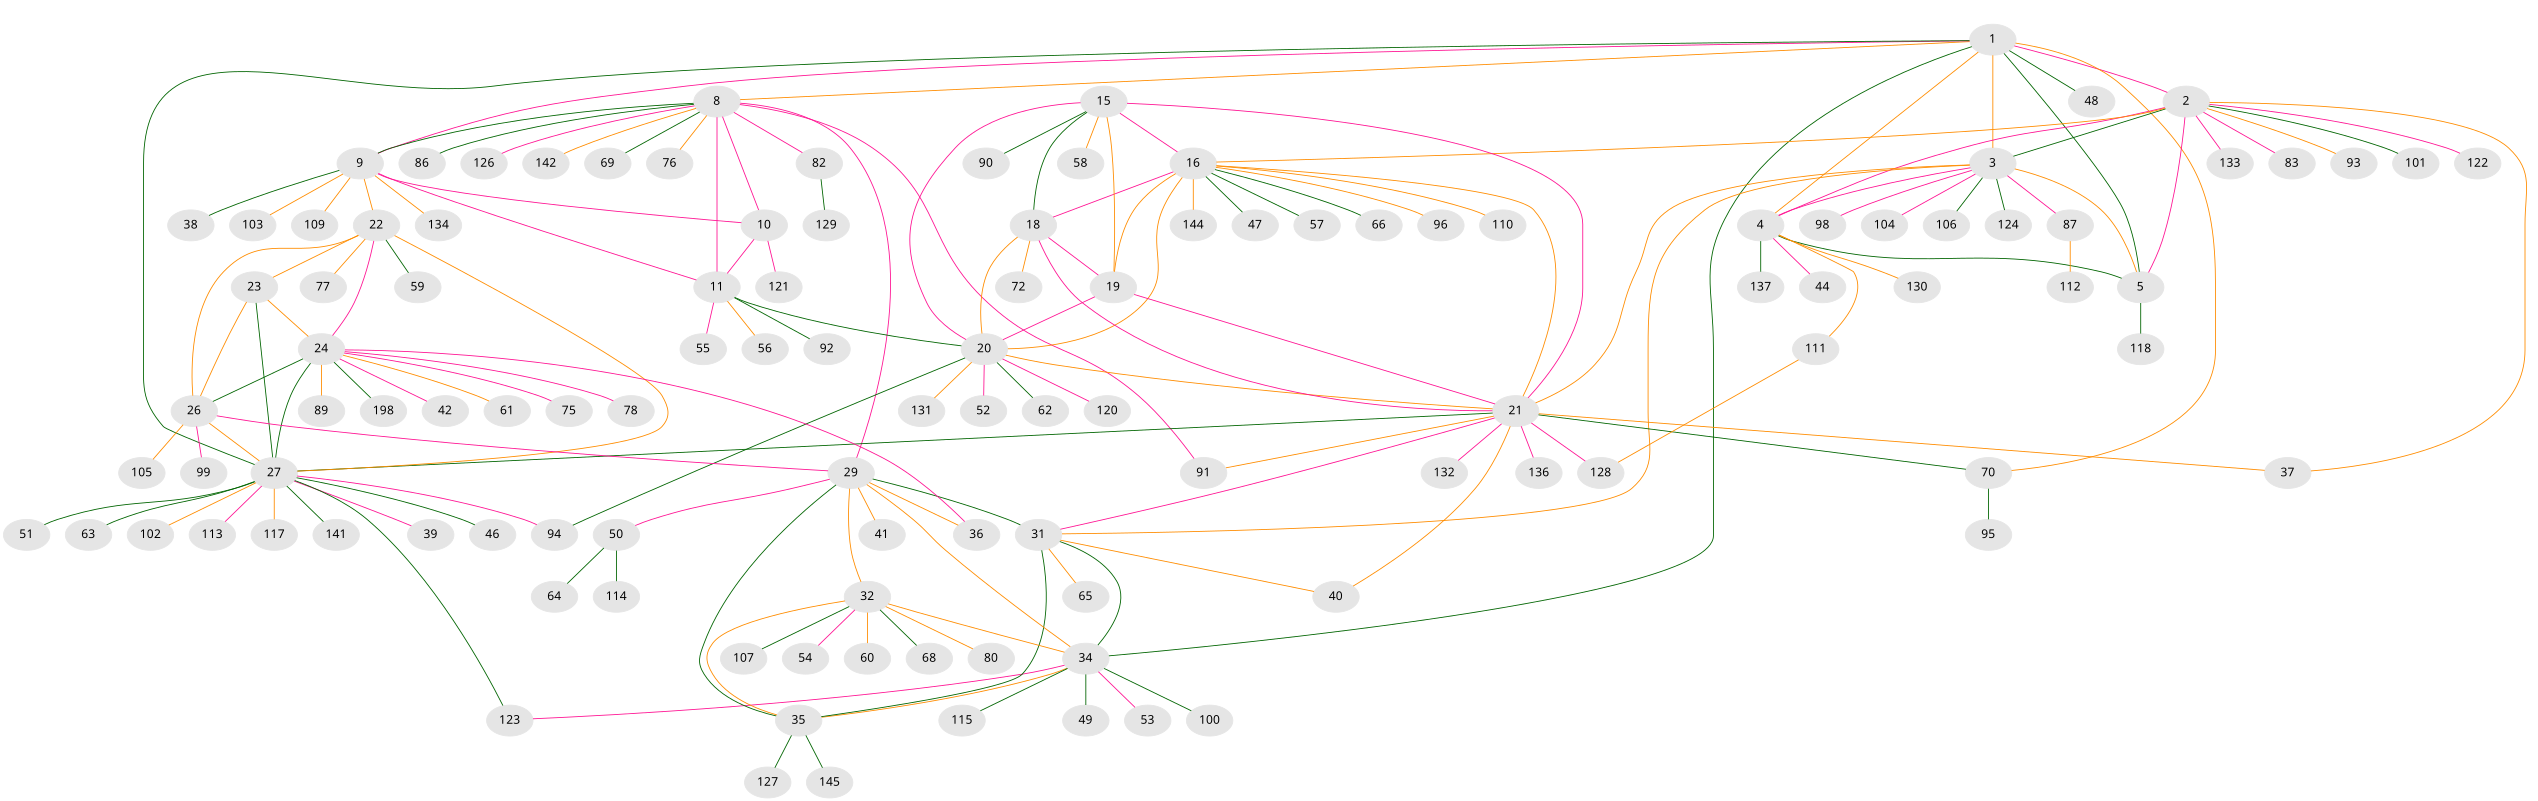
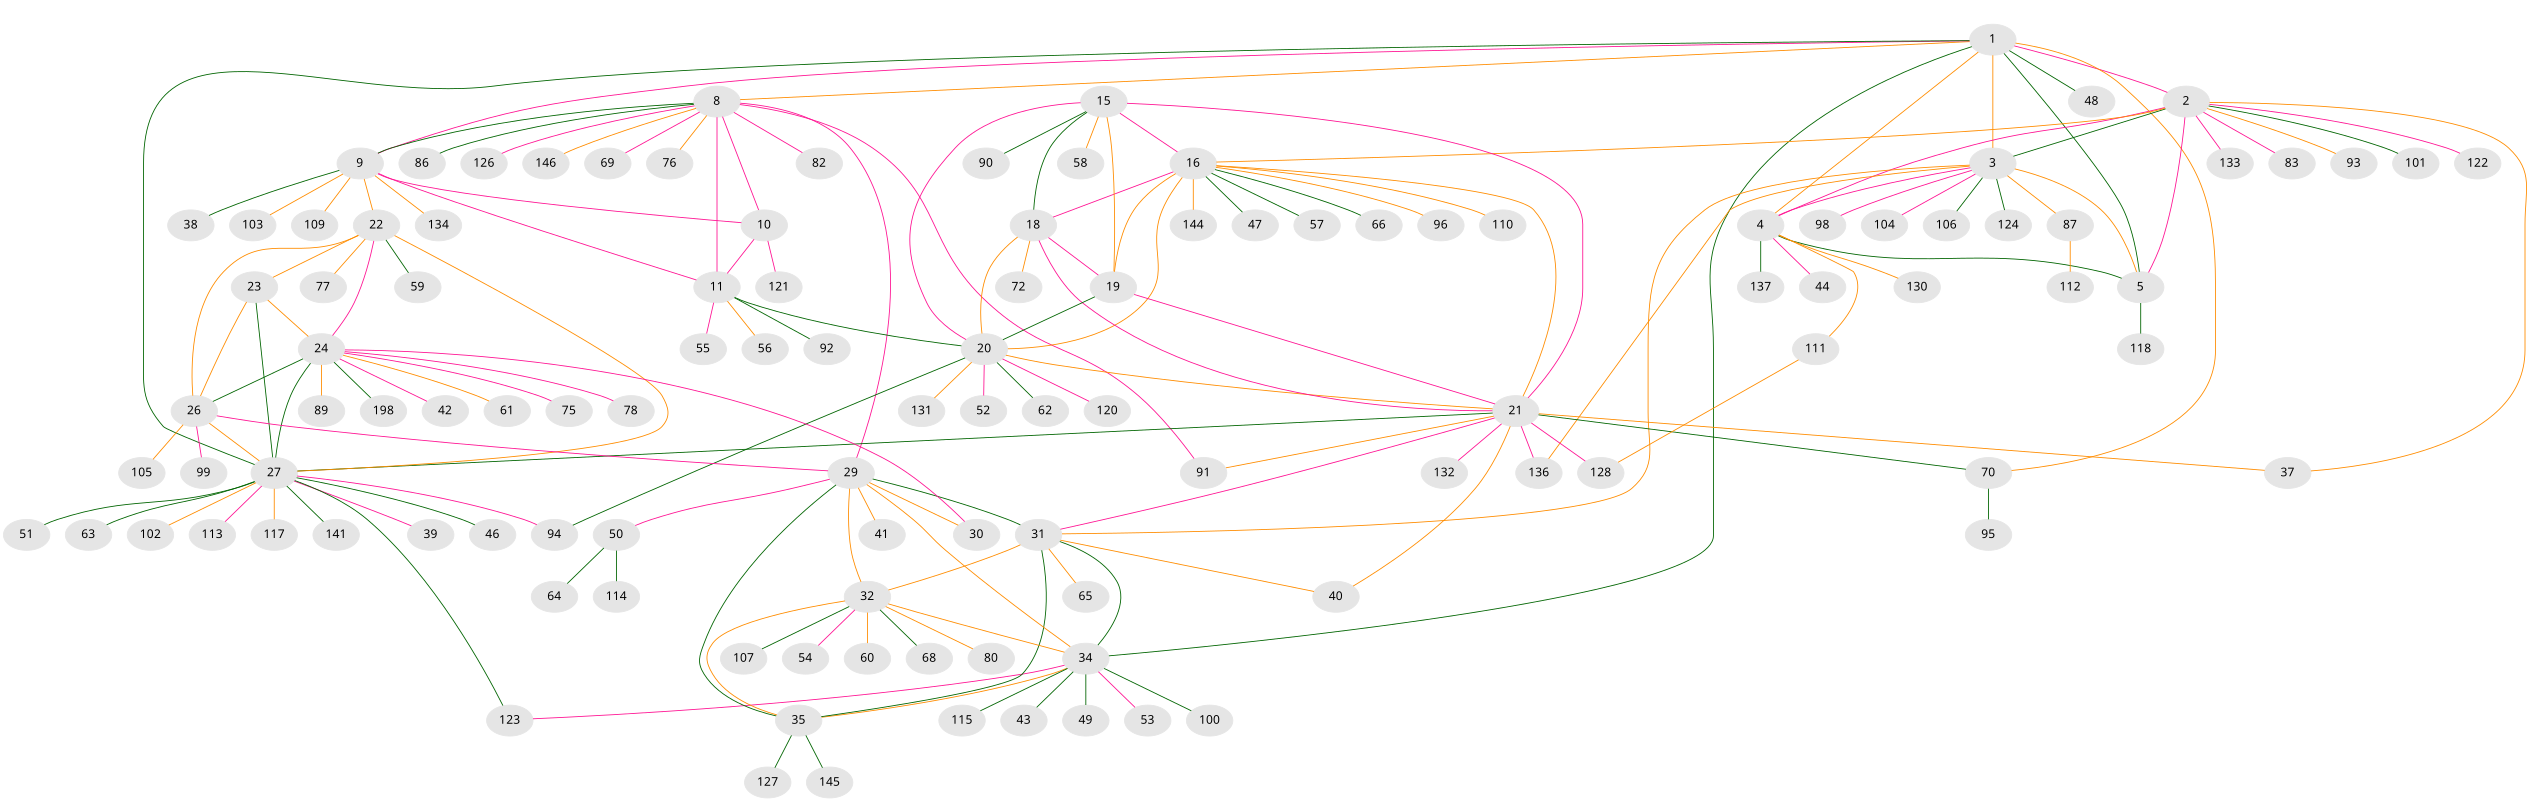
(663, 132) -> (663, 132)
(546, 163) -> (546, 163)
(2032, 194) -> (2032, 194)
(1696, 197) -> (1711, 235)
(826, 225) -> none
(1049, 318) -> (1049, 318)
(977, 535) -> (977, 535)
none -> (955, 569)
none -> (1024, 721)
